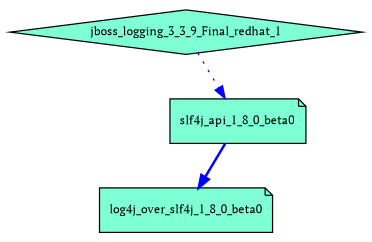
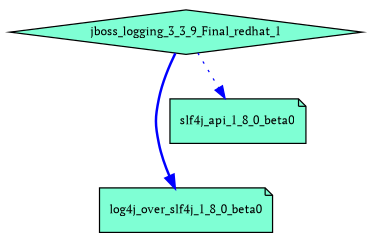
(215, 160) -> (156, 114)
